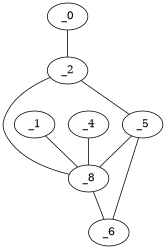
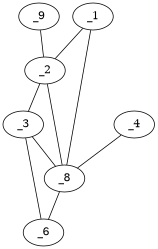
(68, 16) -> (39, 16)
none -> (69, 44)
(143, 124) -> (23, 124)
